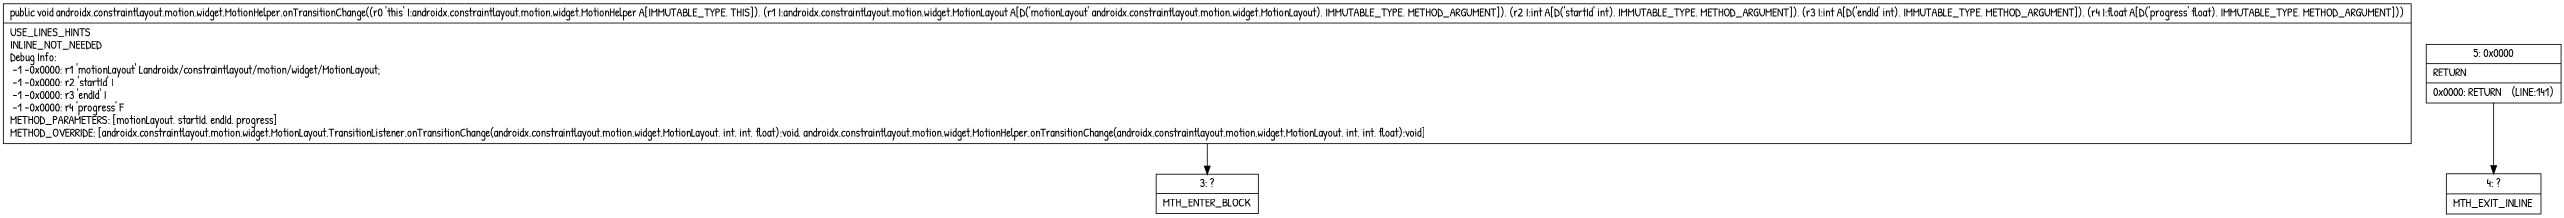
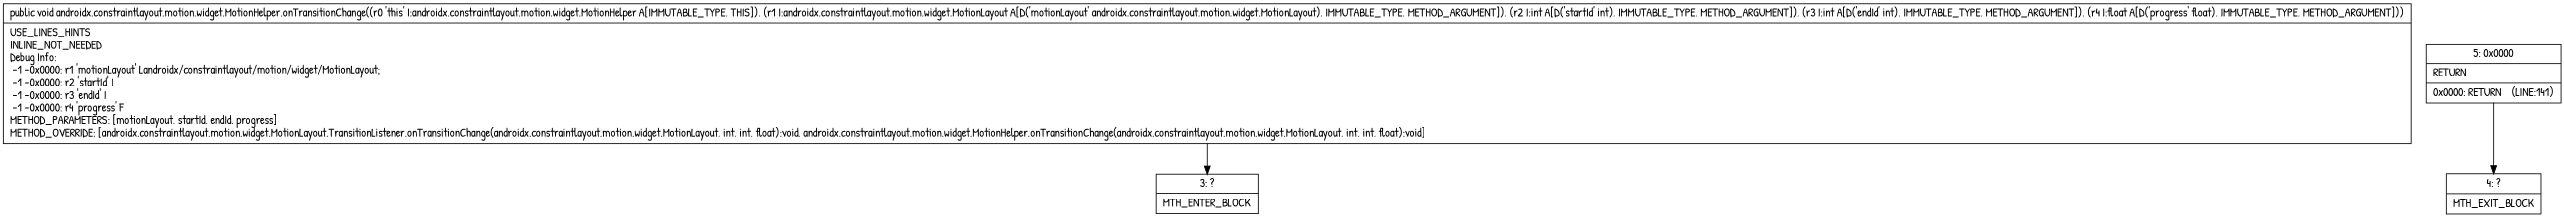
(2493, 204) -> (2494, 204)
